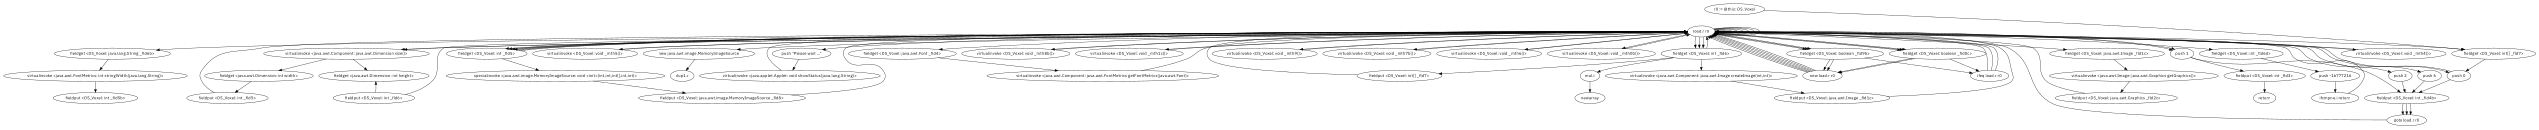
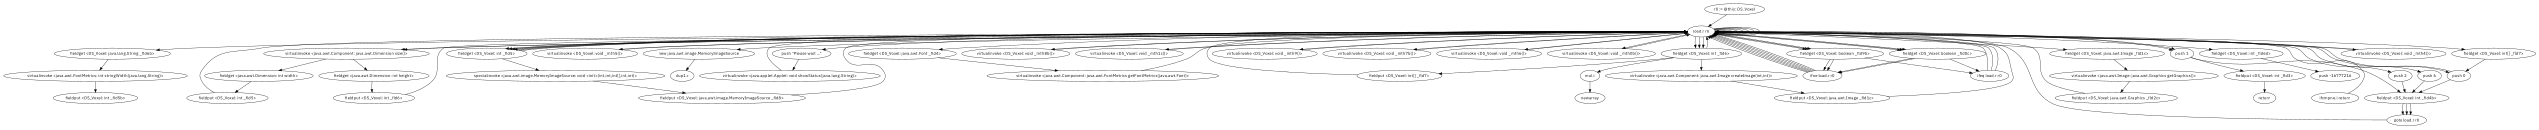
(2113, 26) -> (1719, 20)
(1822, 76) -> (1822, 76)
(2335, 85) -> none
(376, 89) -> (372, 85)
